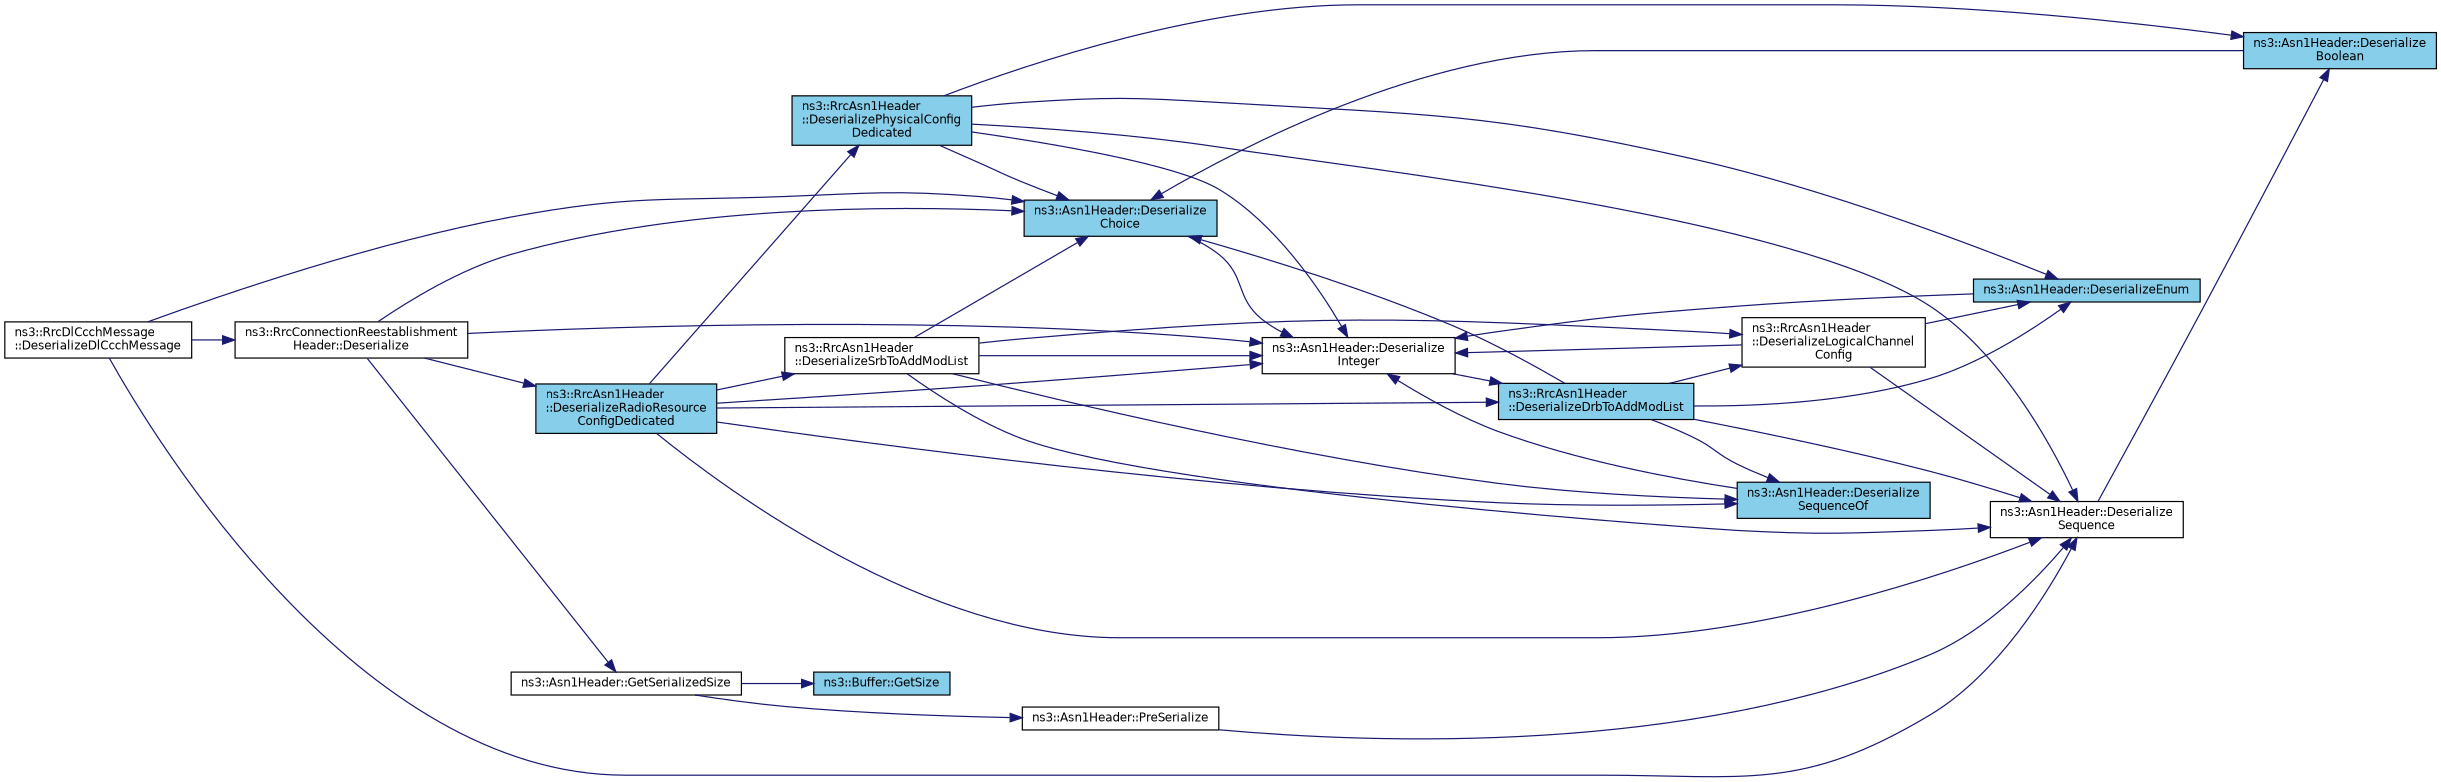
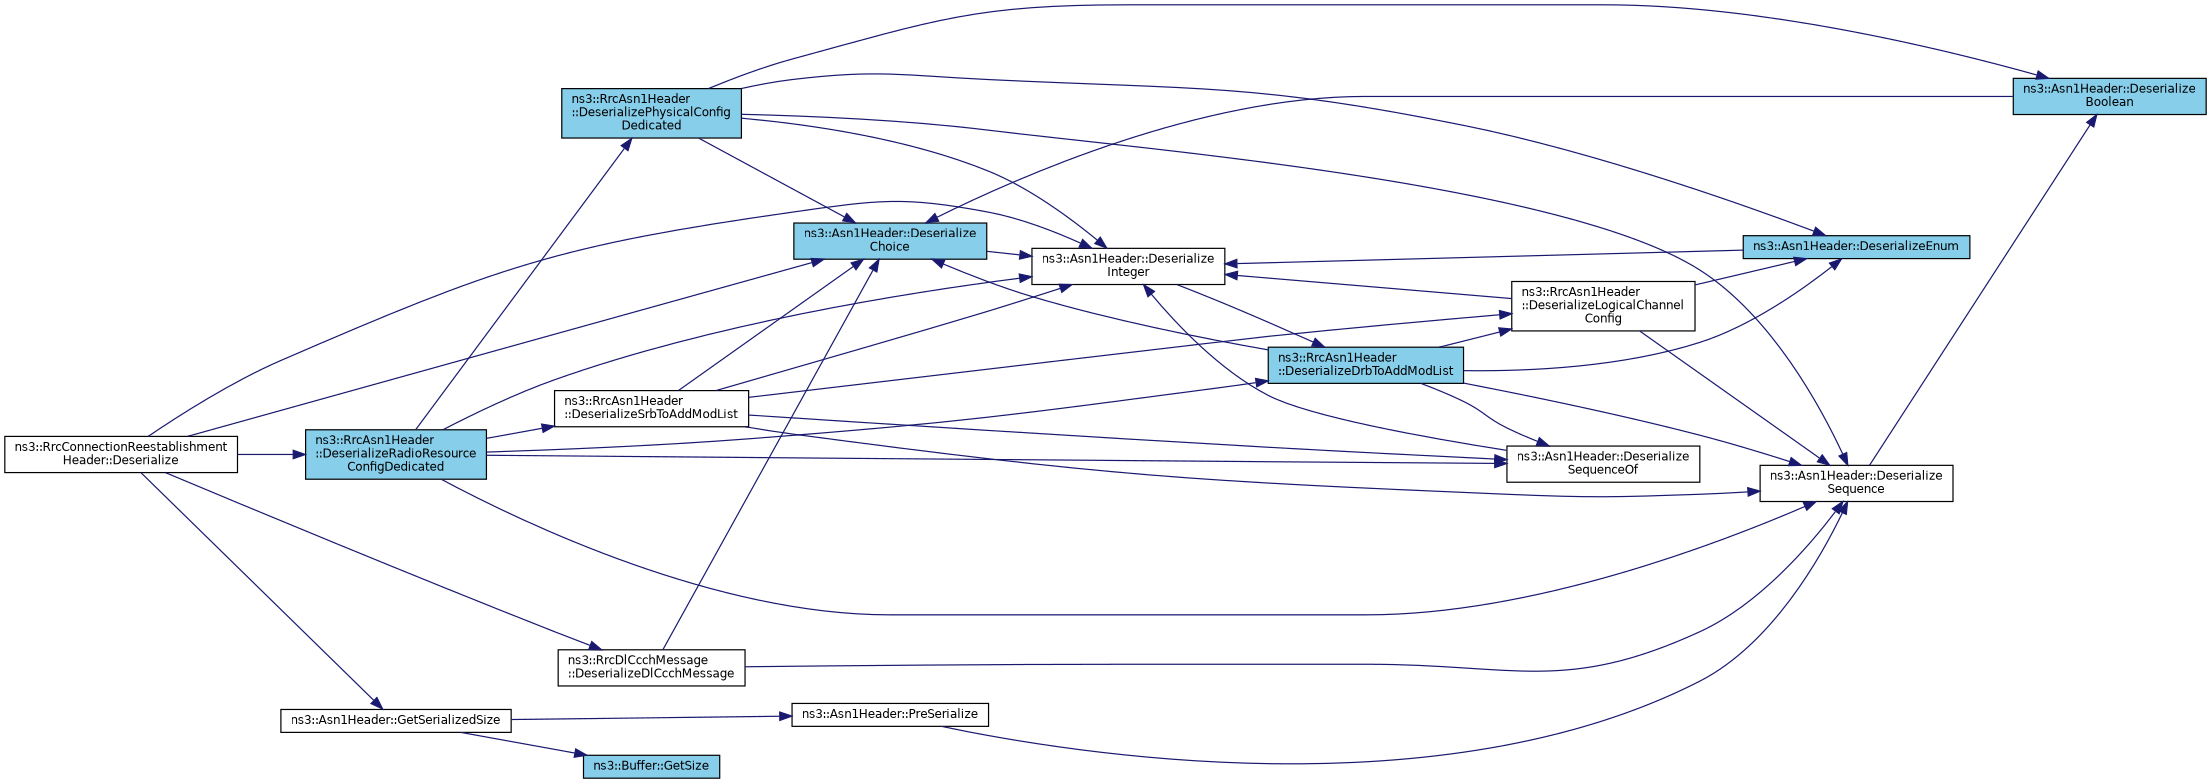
(207, 340) -> (377, 560)
(1834, 500) -> (1603, 464)
